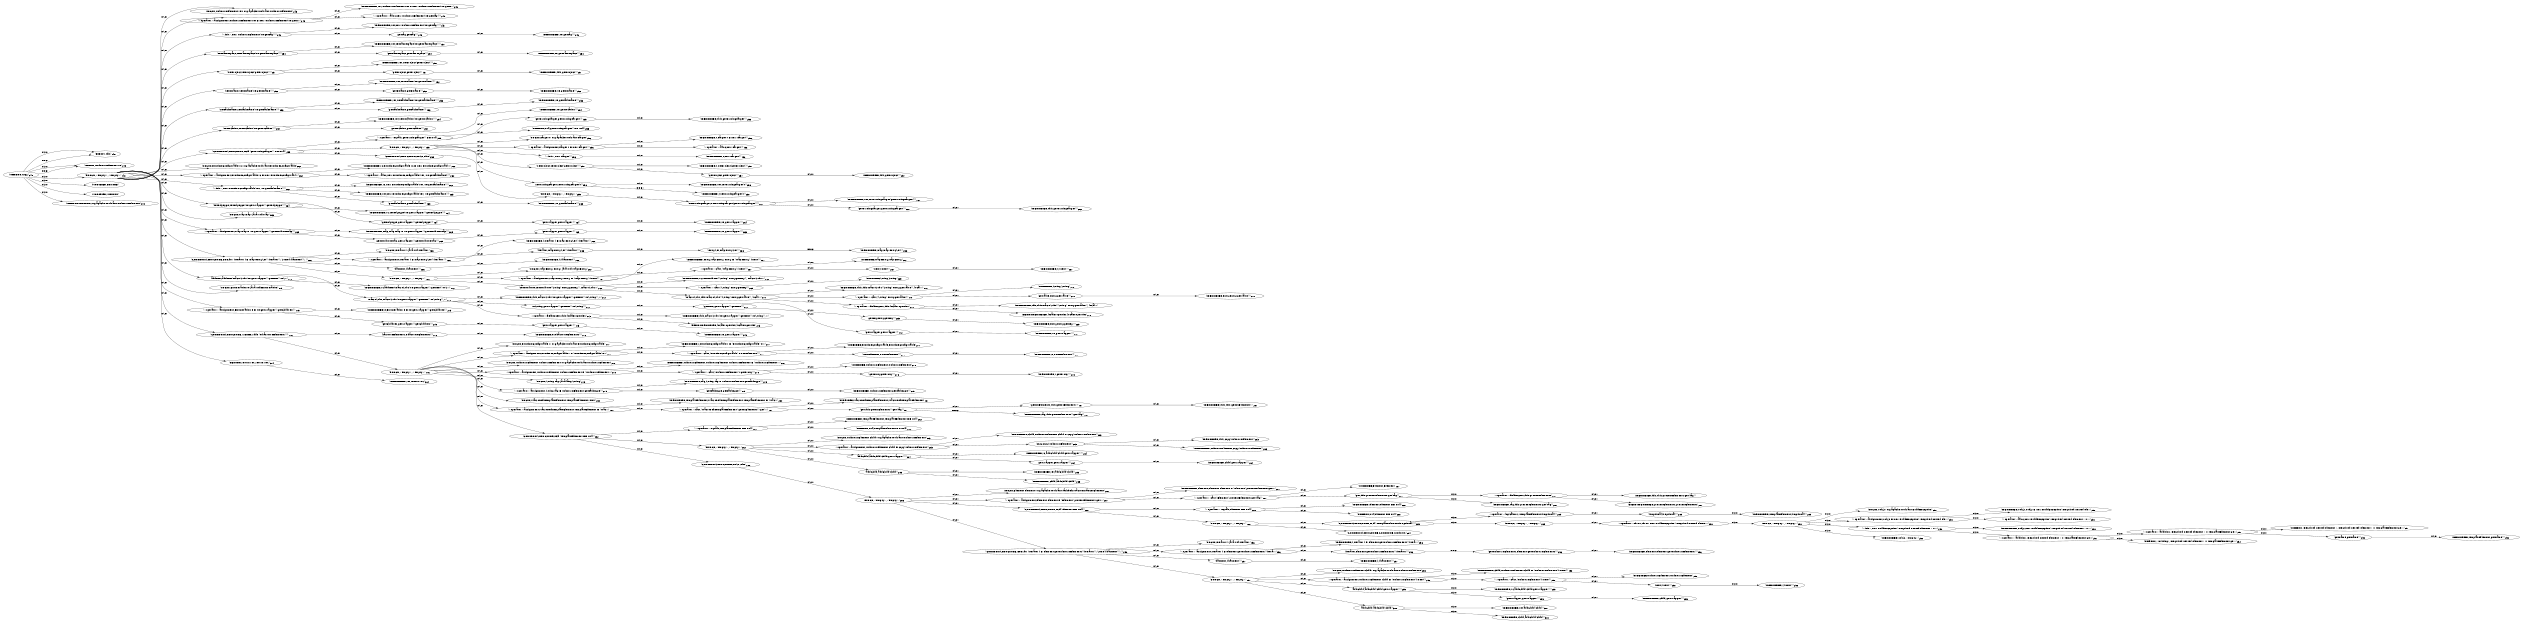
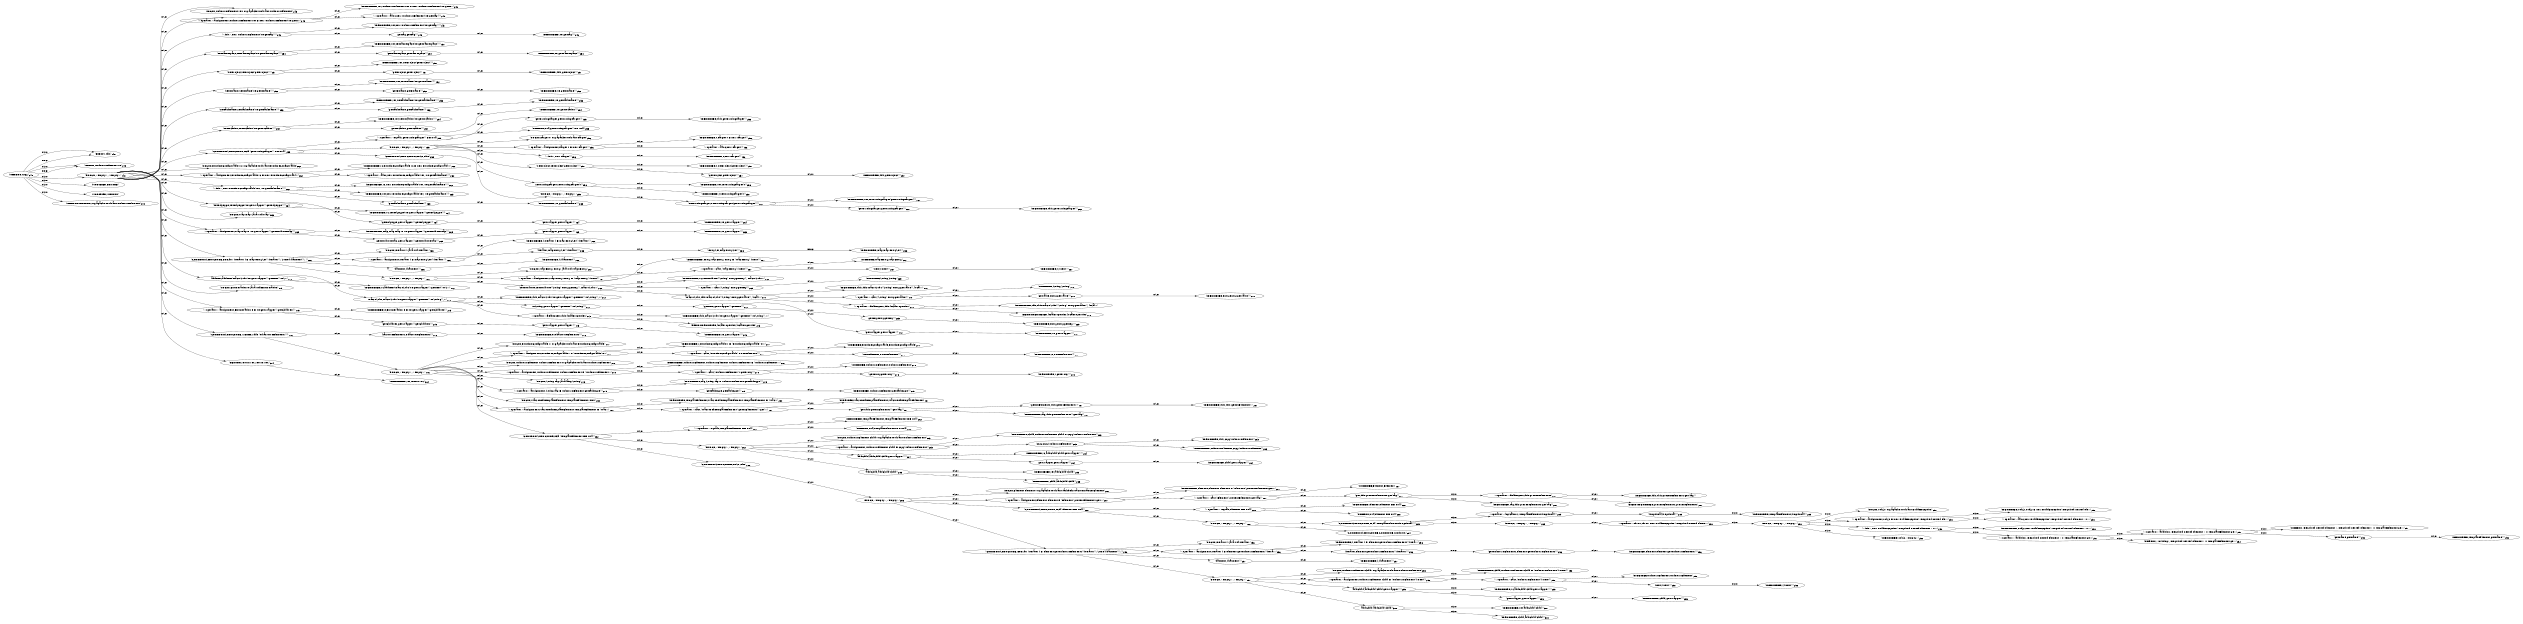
(641, 188) -> (641, 188)
(956, 410) -> (956, 410)
